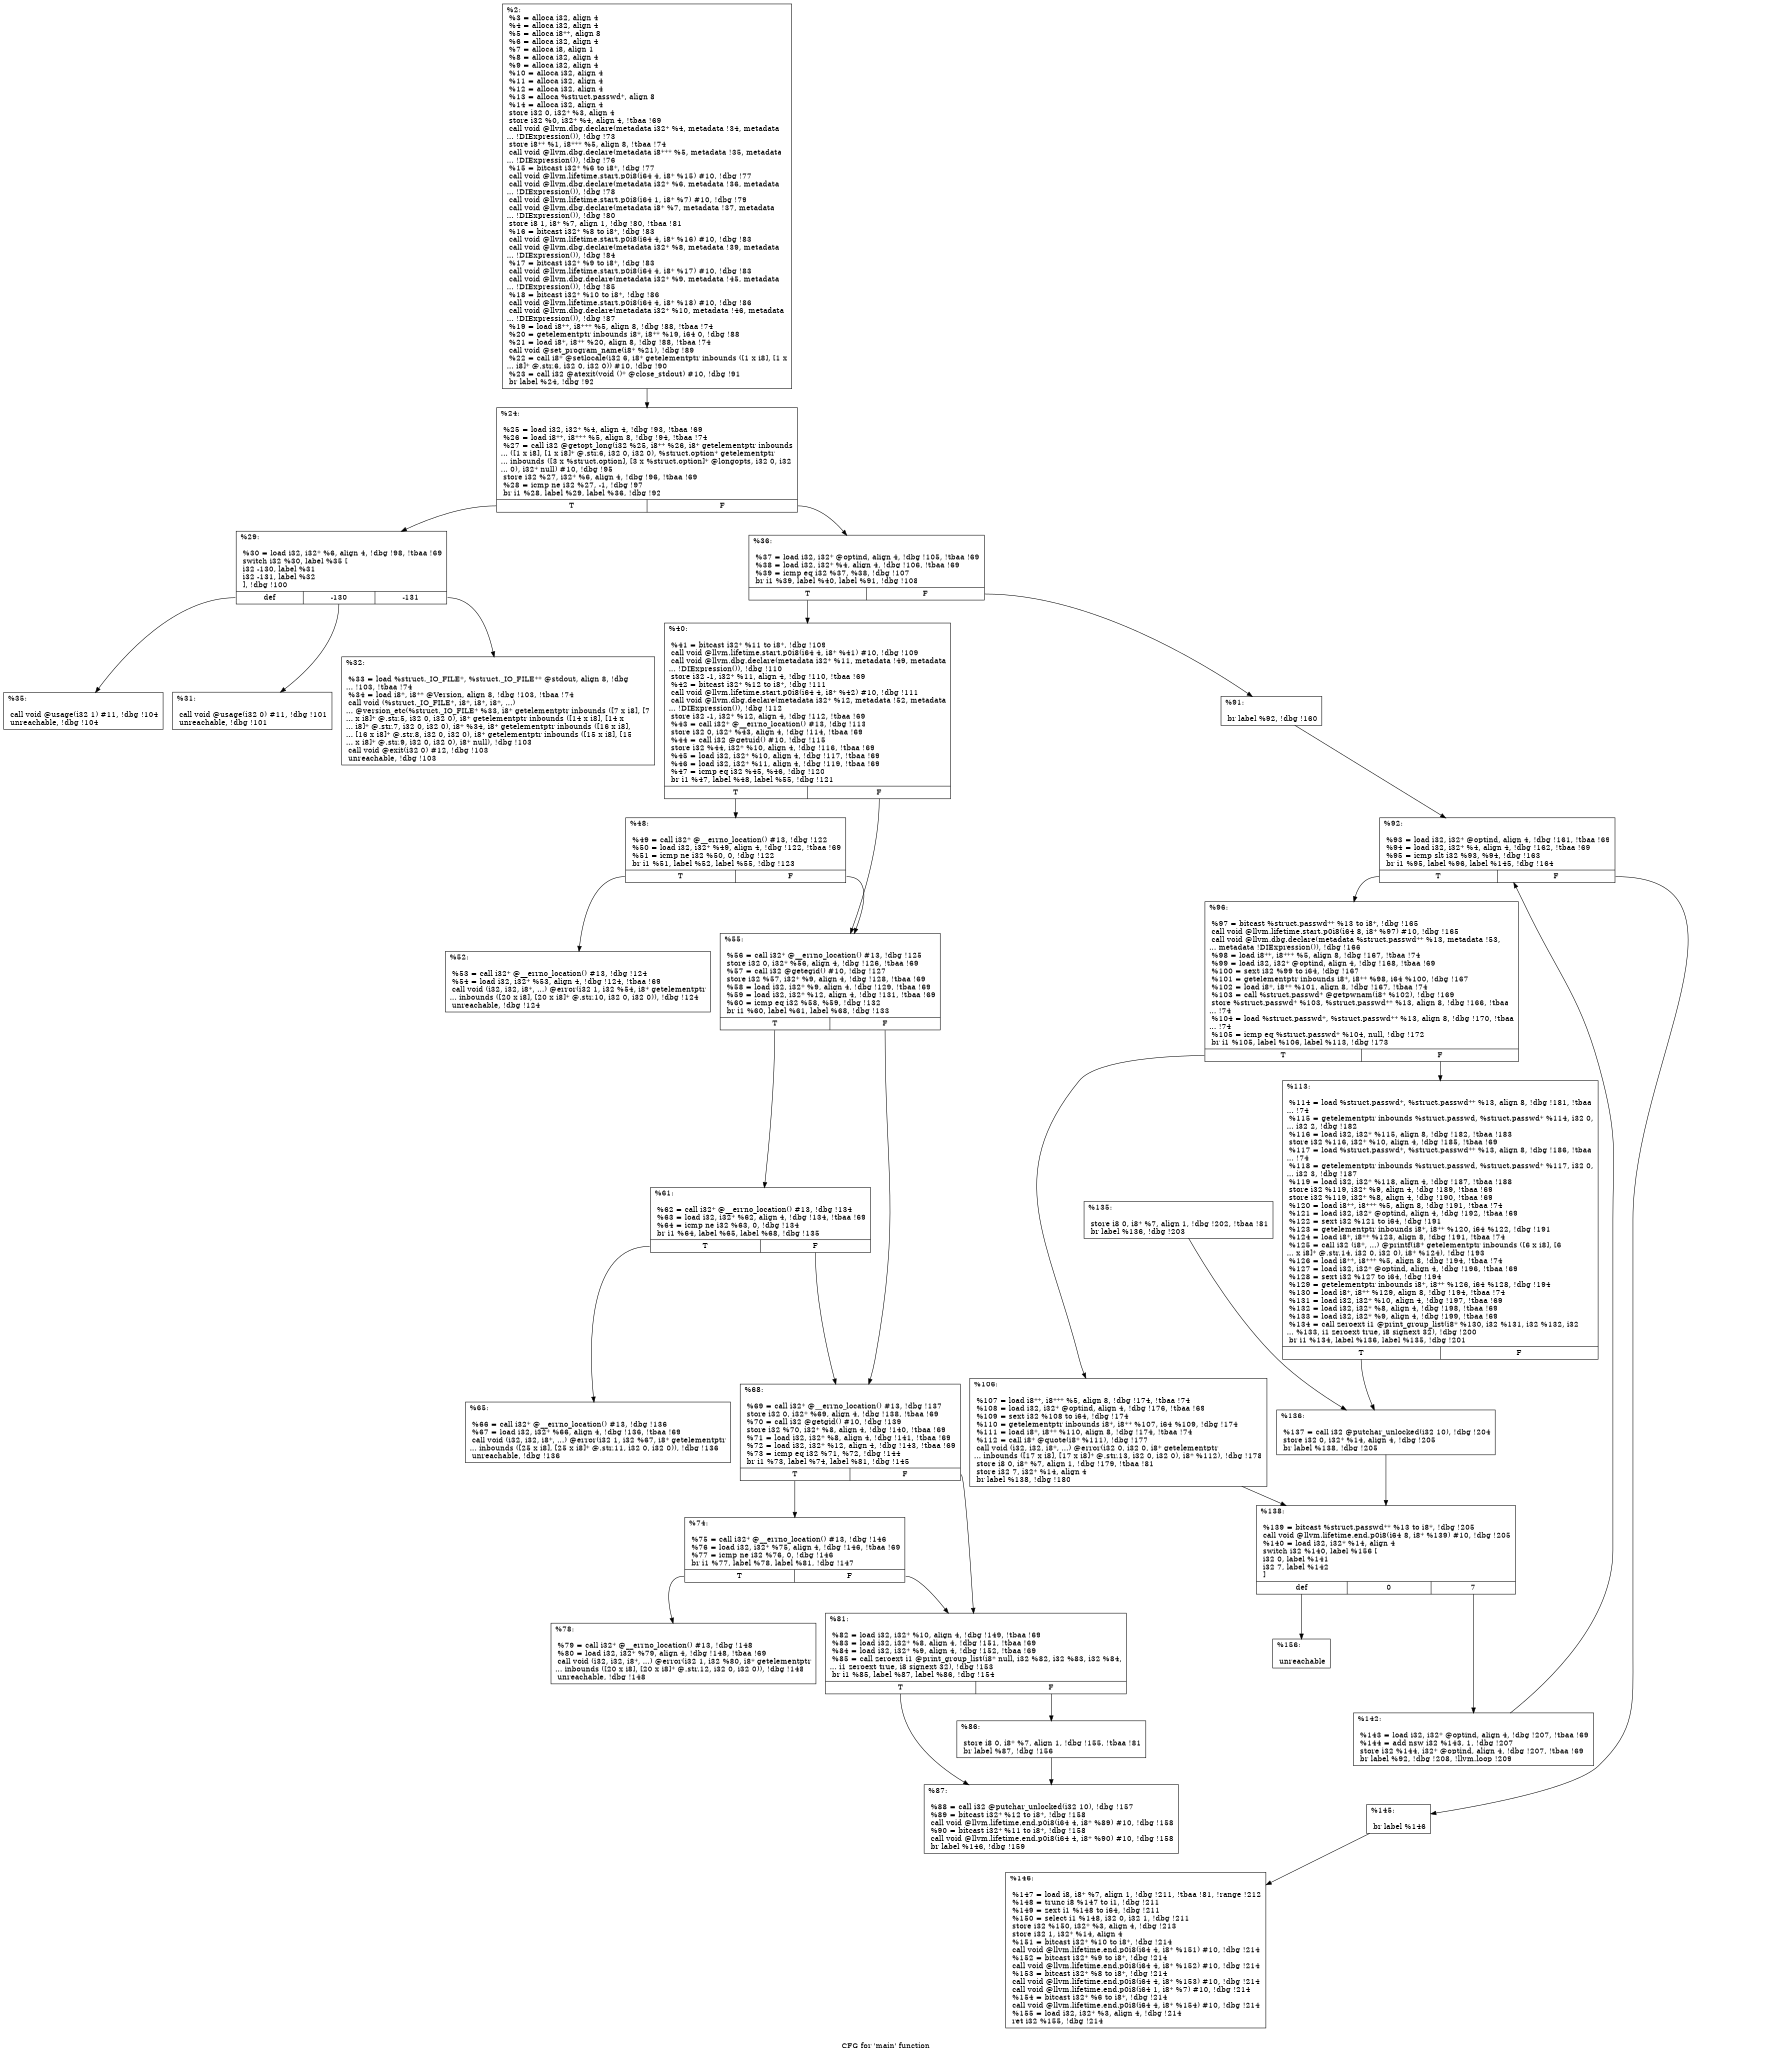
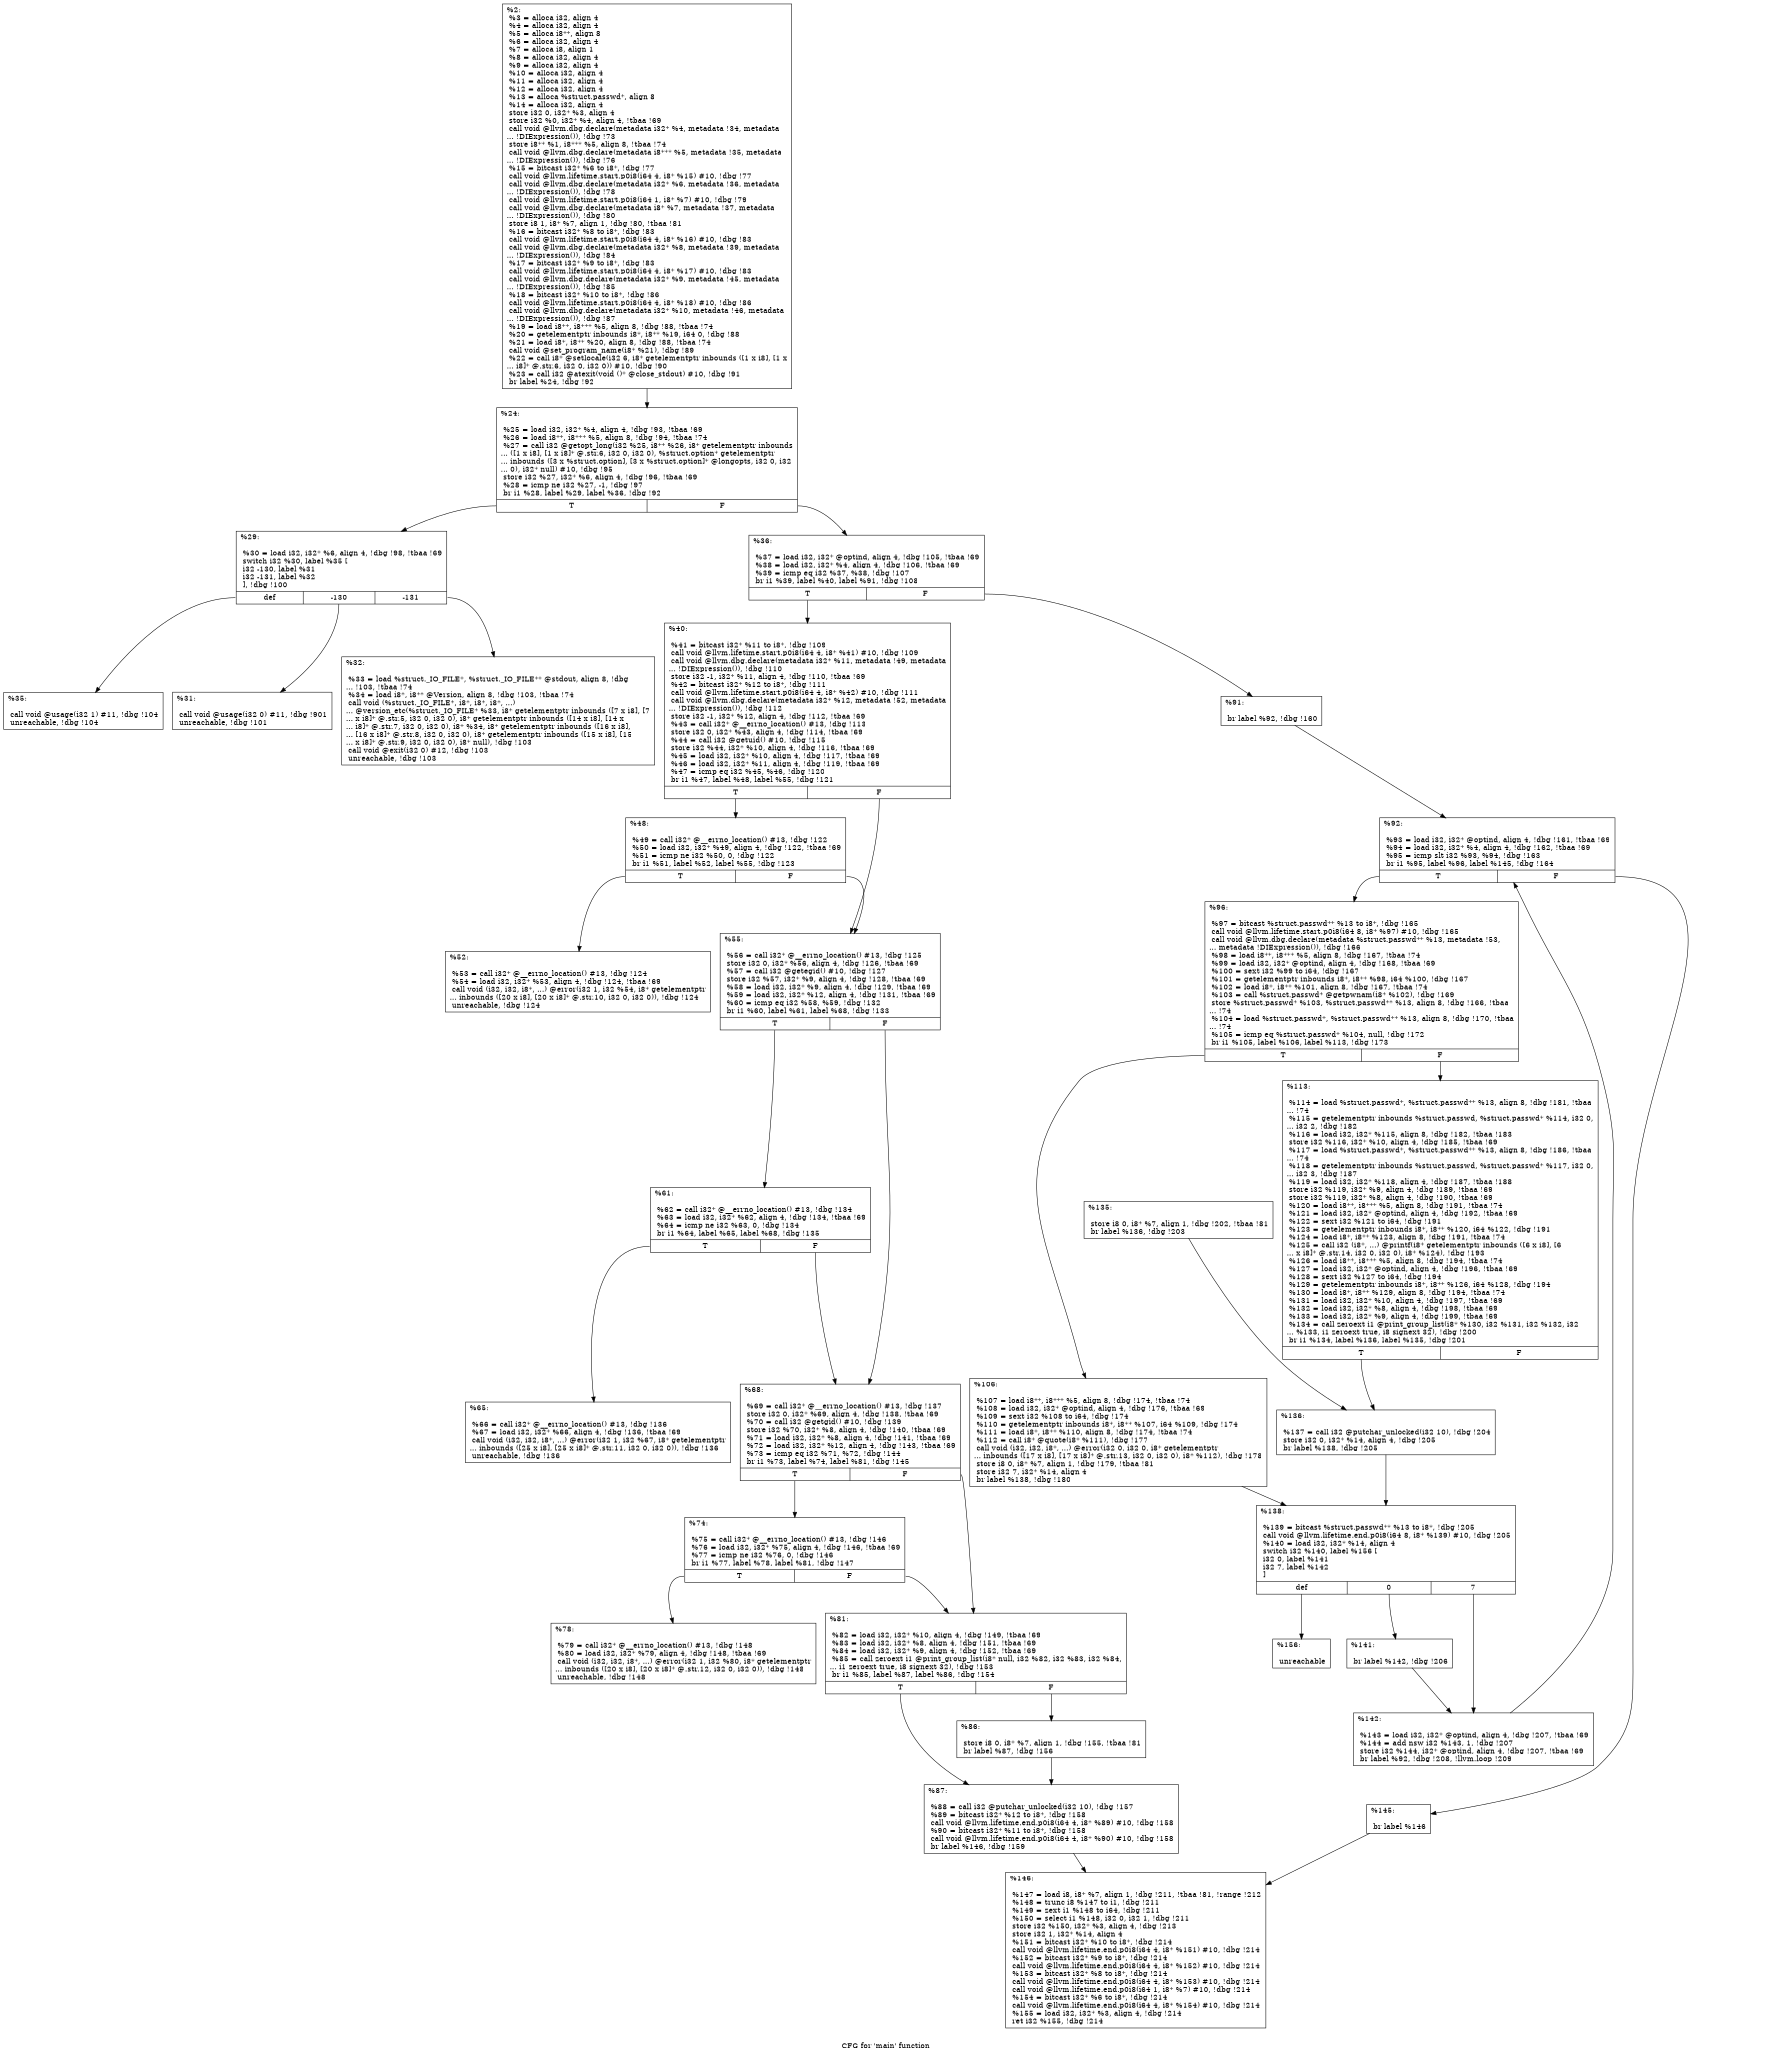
(252, 715) -> (252, 715)
none -> (1400, 1654)
none -> (1078, 1861)
